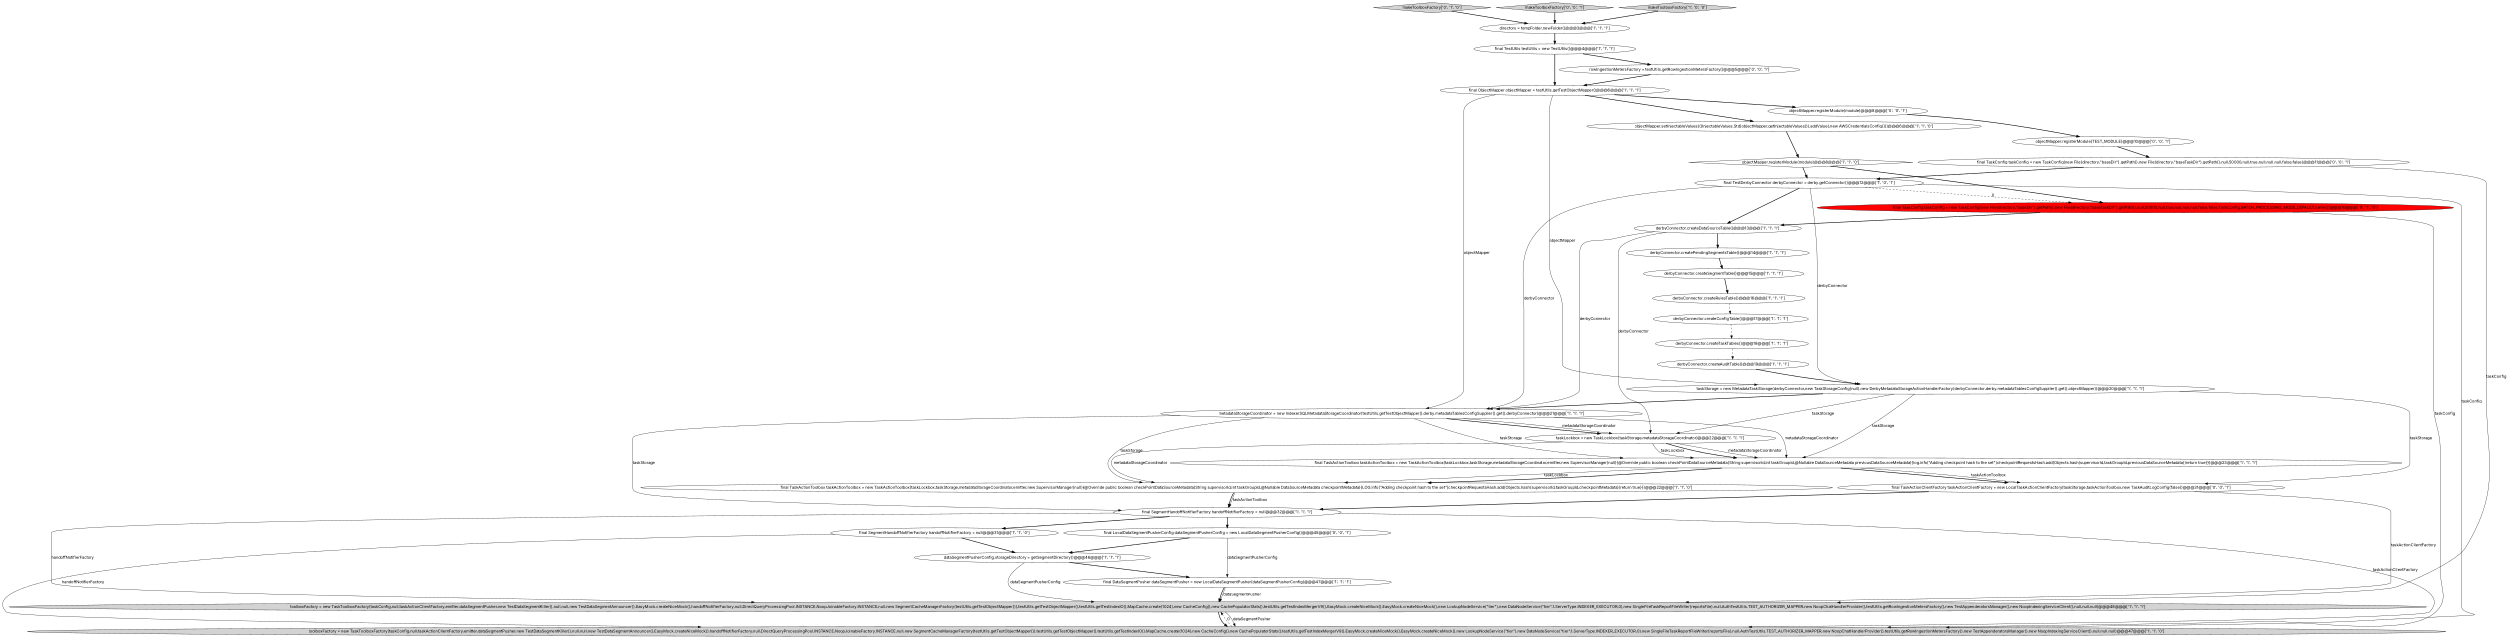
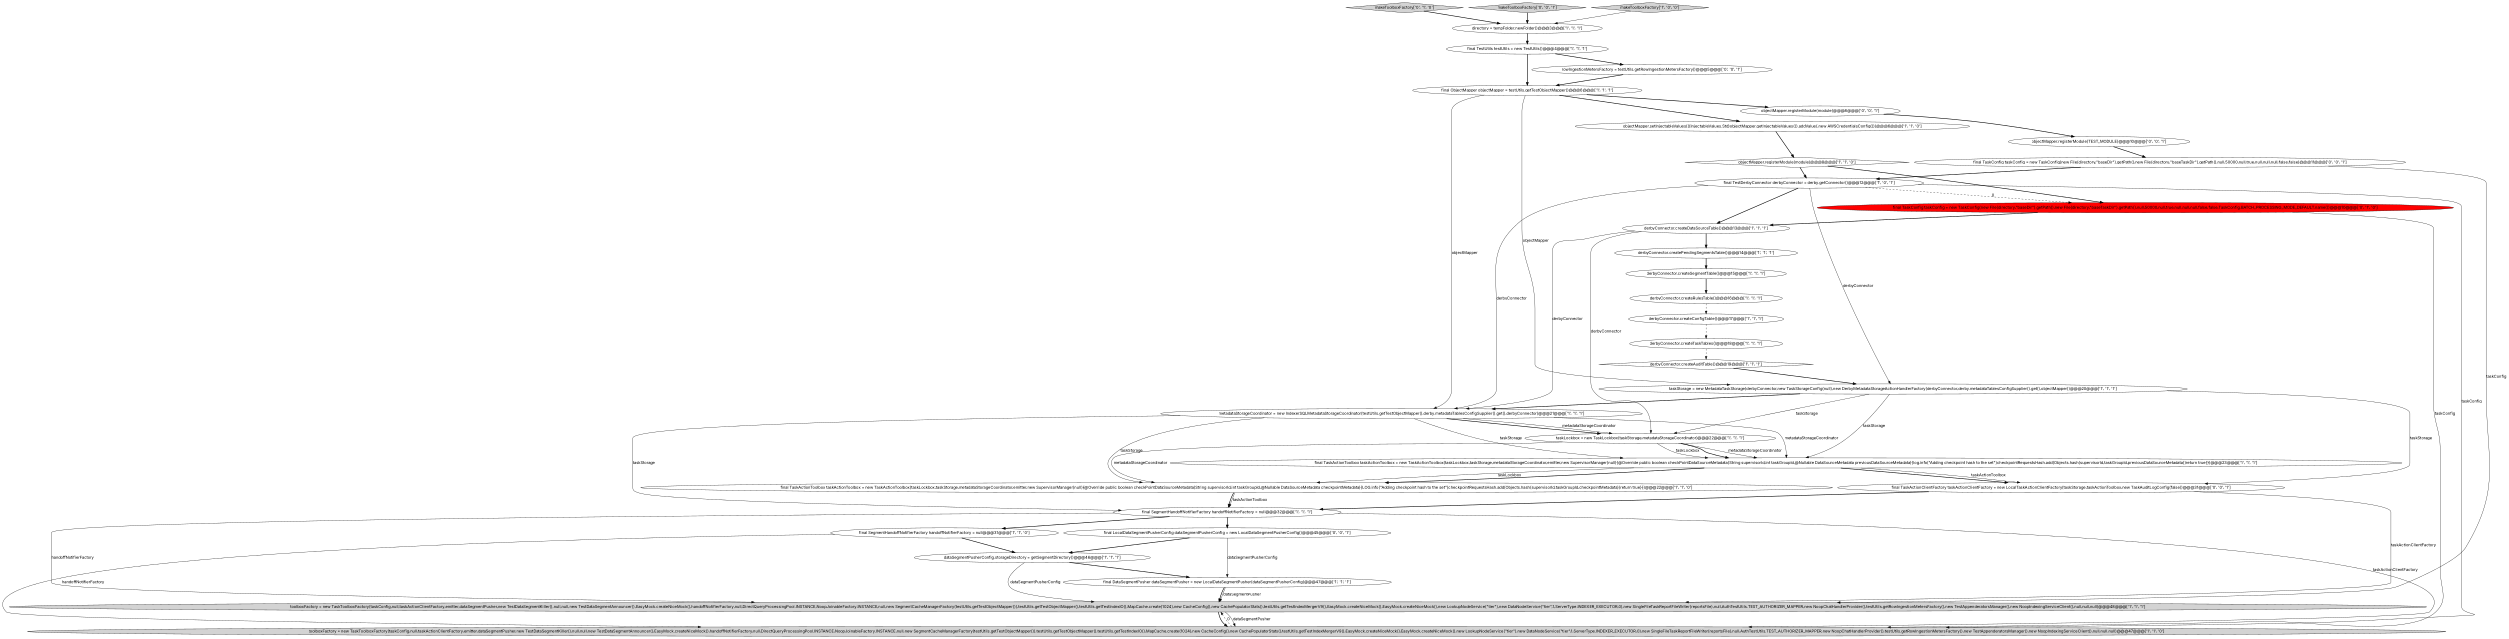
(1622, 17) -> (1594, 17)
(1733, 364) -> (1706, 364)
